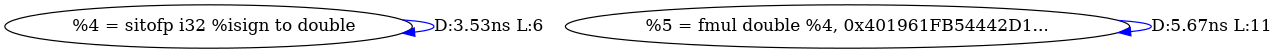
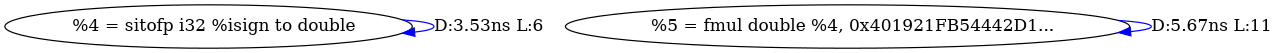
(848, 27) -> (848, 27)
